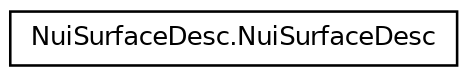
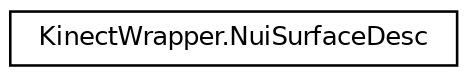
(234, 39) -> (234, 39)
